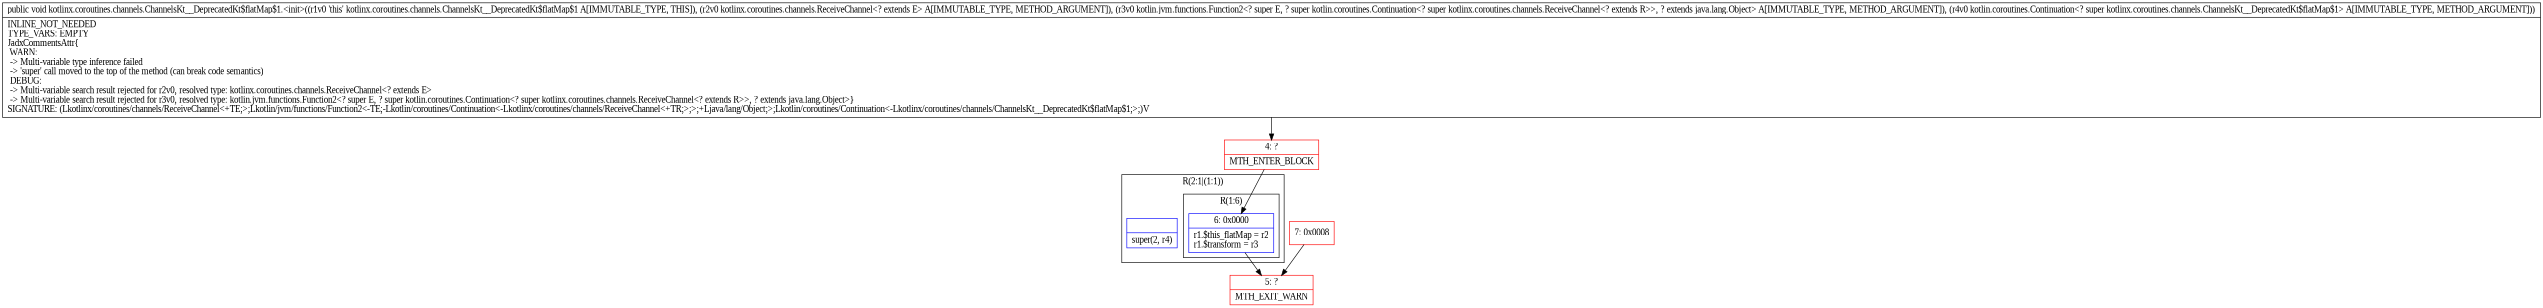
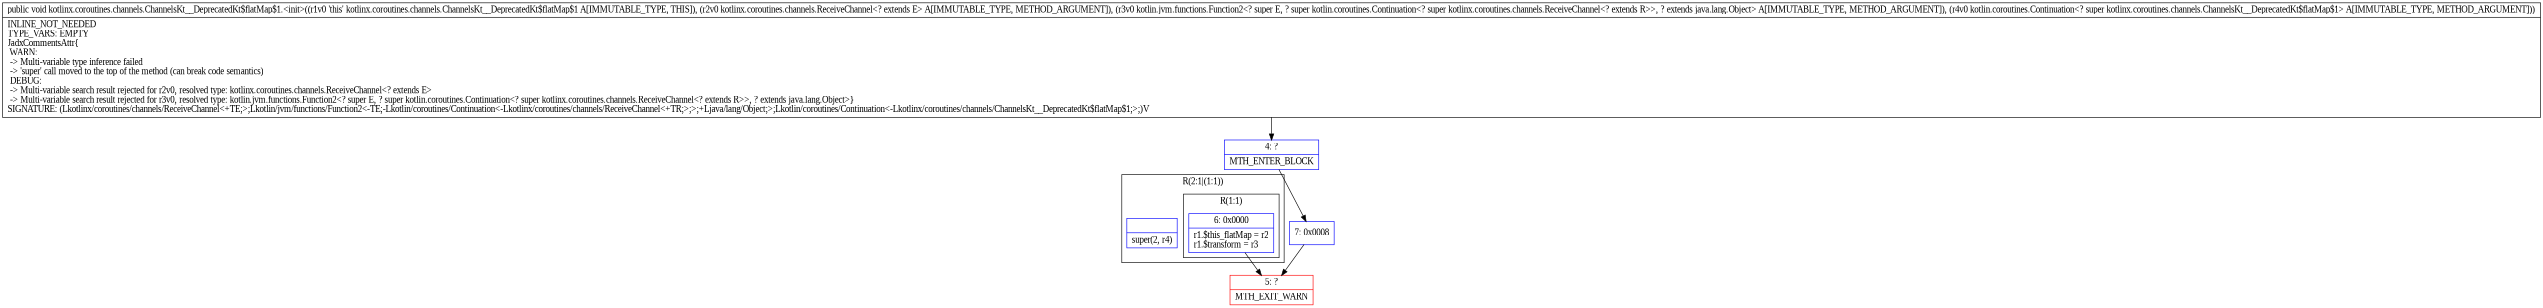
(1272, 155) -> (1272, 155)
(1254, 189) -> (1291, 193)
(1231, 201) -> (1231, 201)
(1312, 233) -> (1312, 233)
